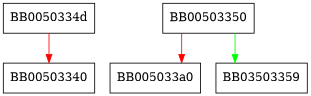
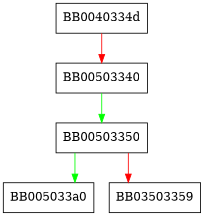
(49, 18) -> (102, 18)
(182, 44) -> (75, 164)
(235, 44) -> (128, 164)
none -> (102, 104)
